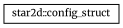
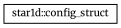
(61, 14) -> (60, 14)
